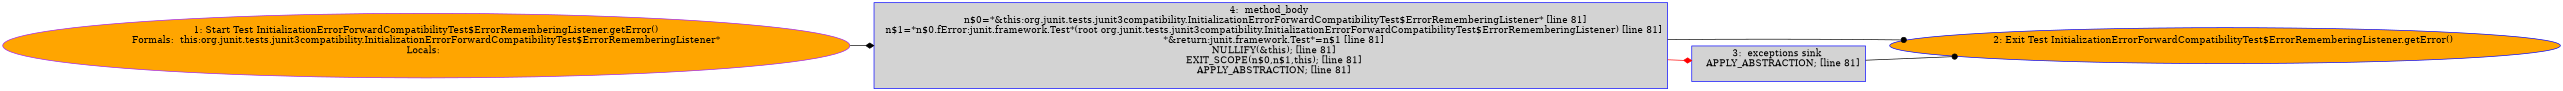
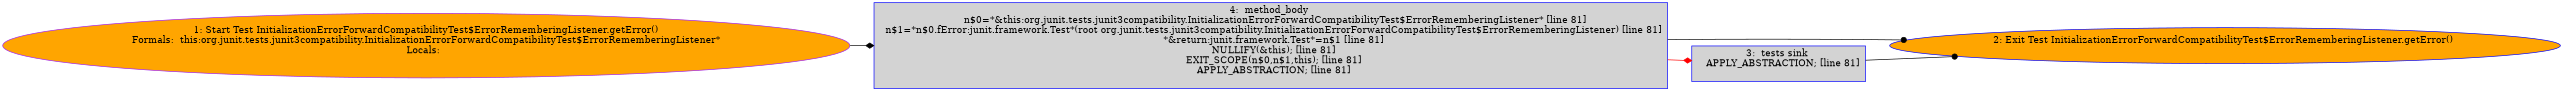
(1779, 64) -> (1779, 64)
